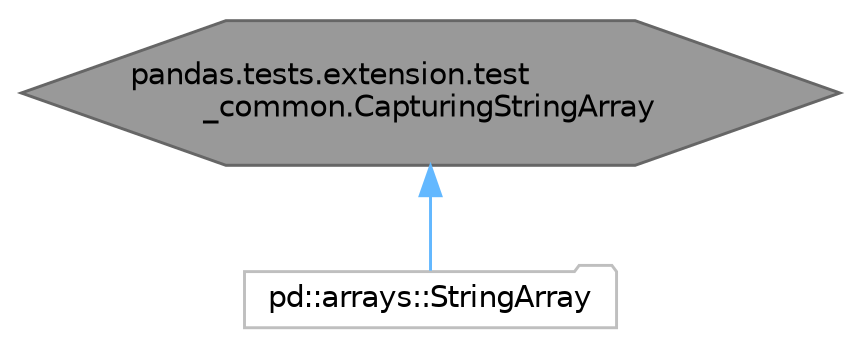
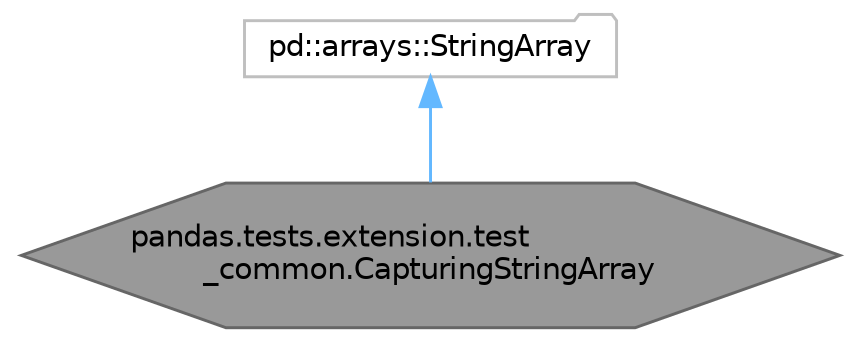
(431, 233) -> (431, 145)
